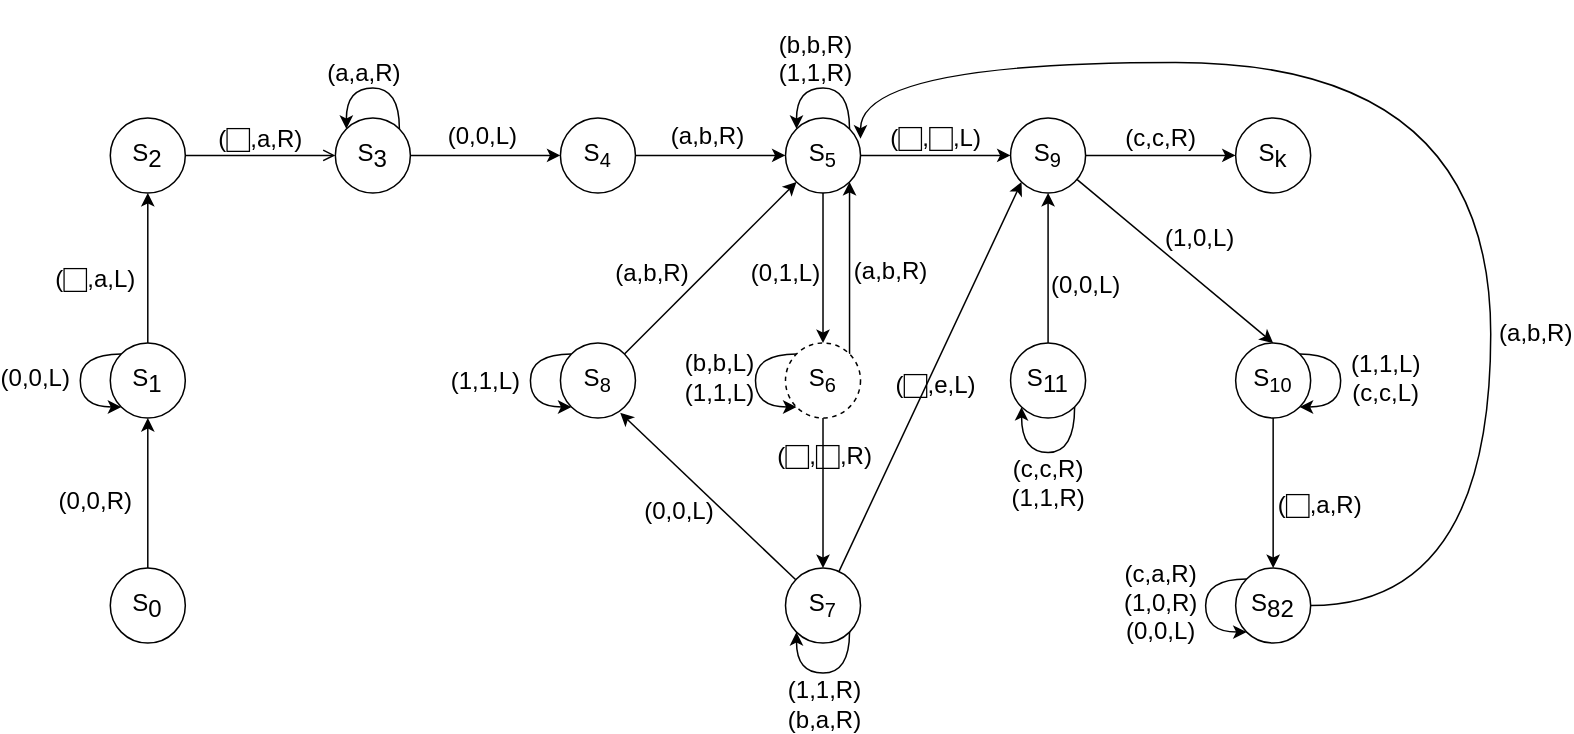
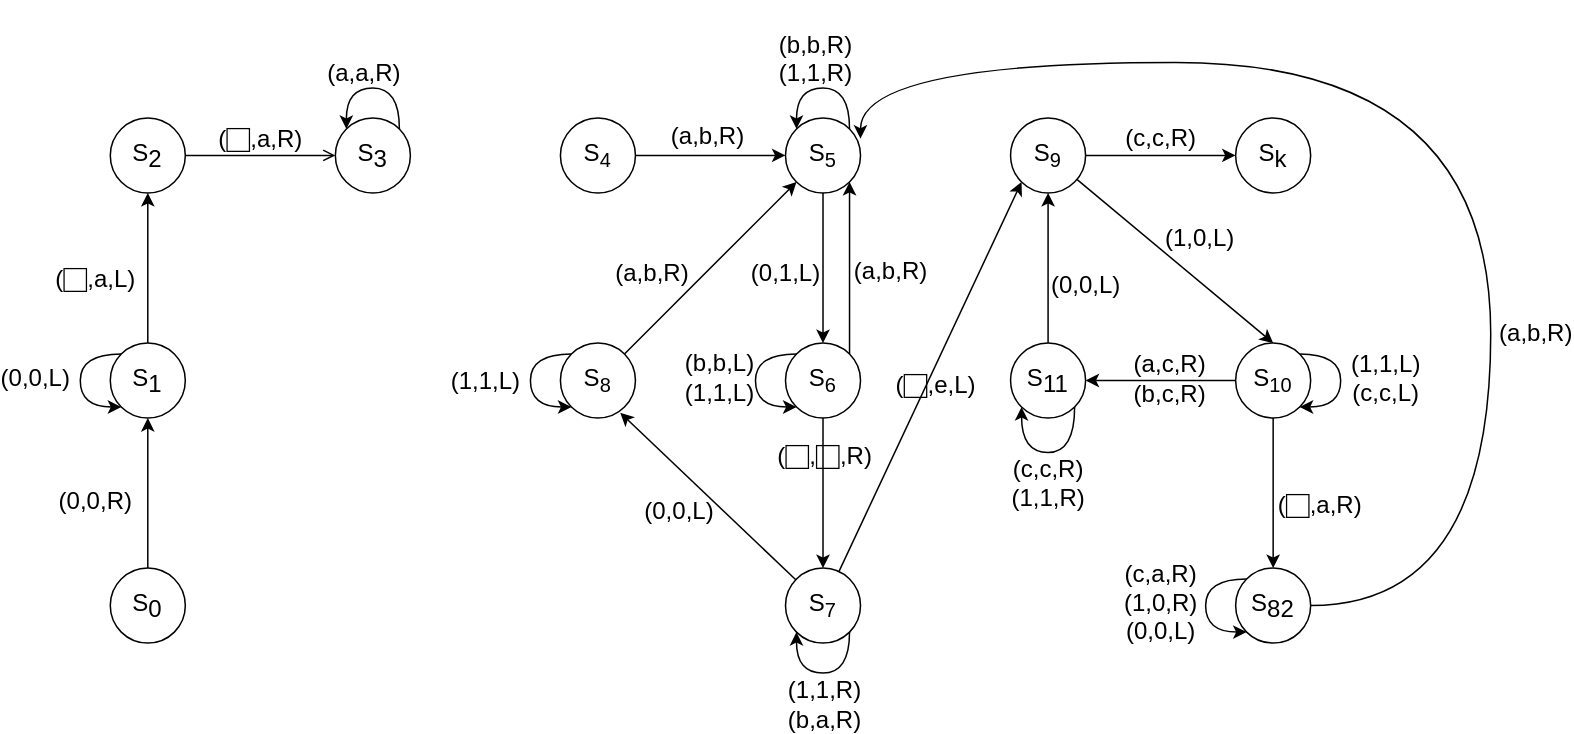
(480, 155) -> none
(930, 155) -> none
(823, 380) -> (823, 380)
none -> (1165, 380)
